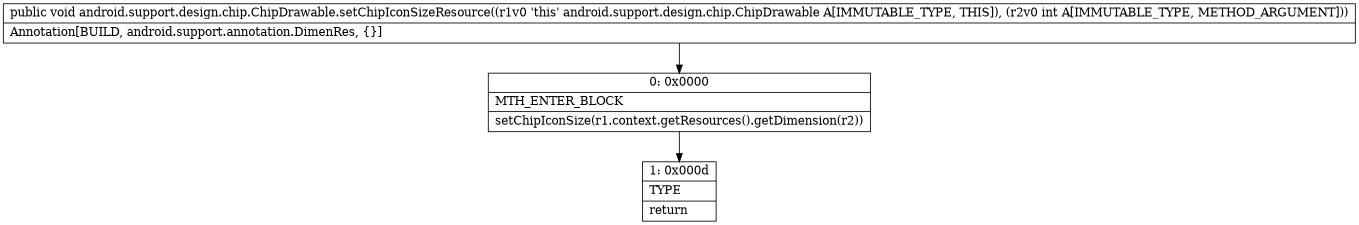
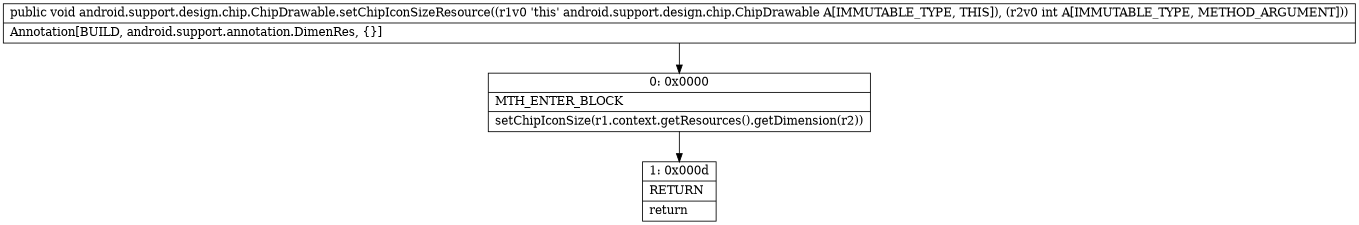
(666, 191) -> (676, 191)
